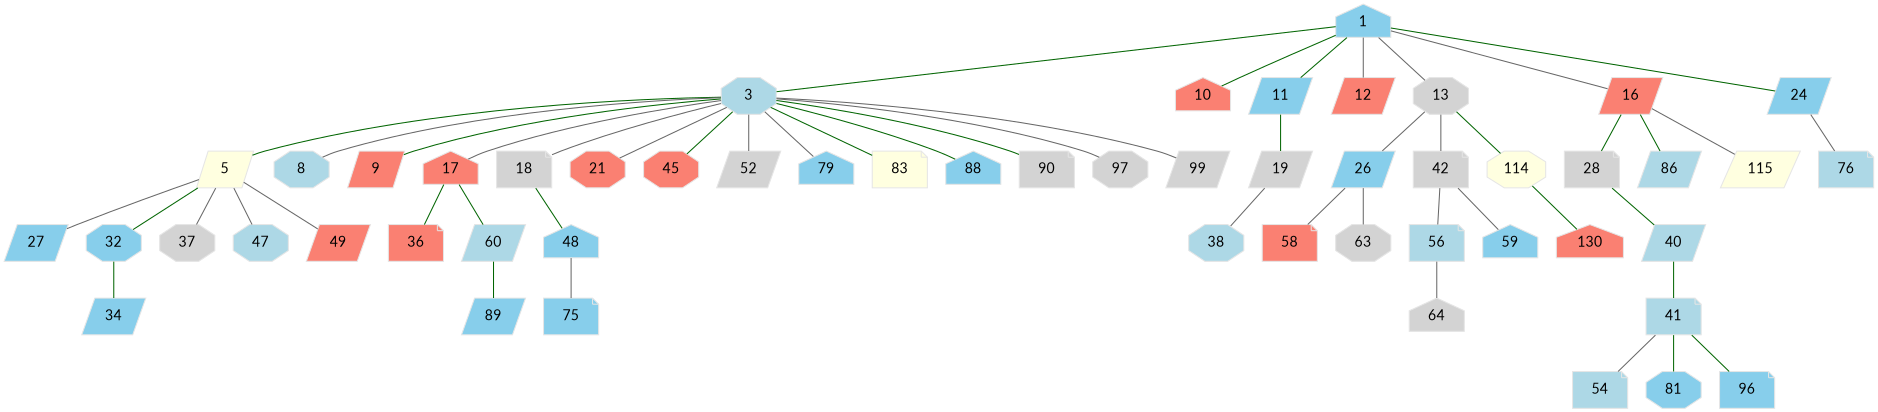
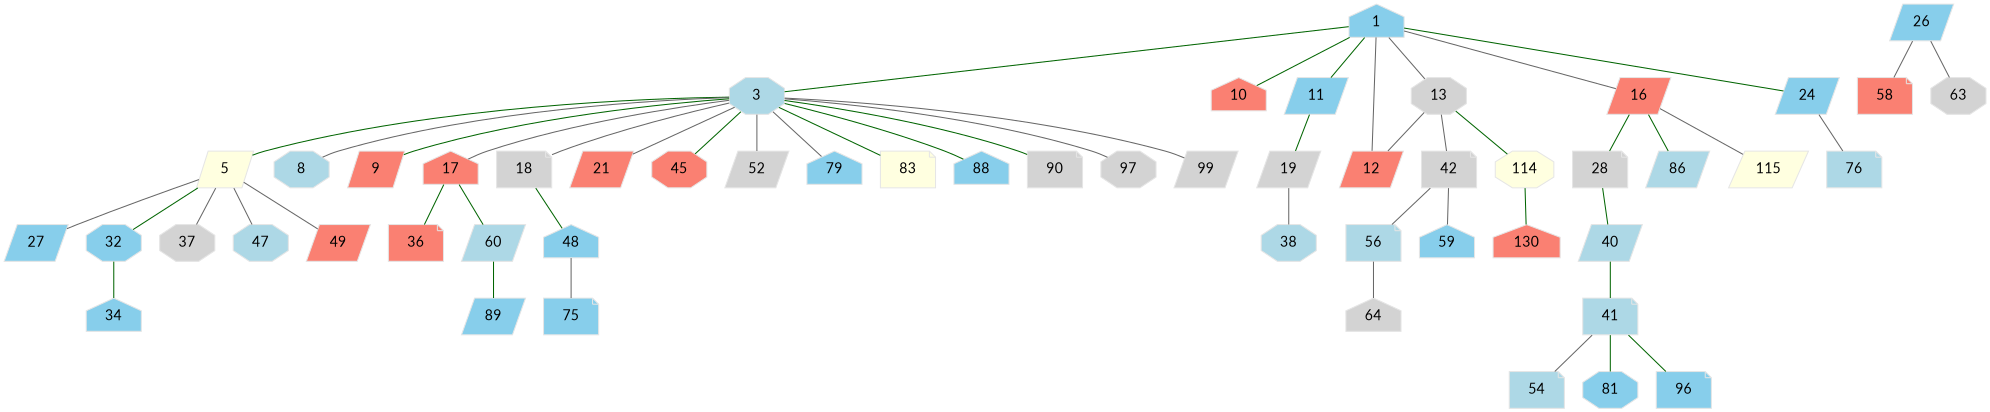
(1404, 131) -> (1406, 132)
(598, 169) -> (602, 169)
(114, 316) -> (114, 316)
